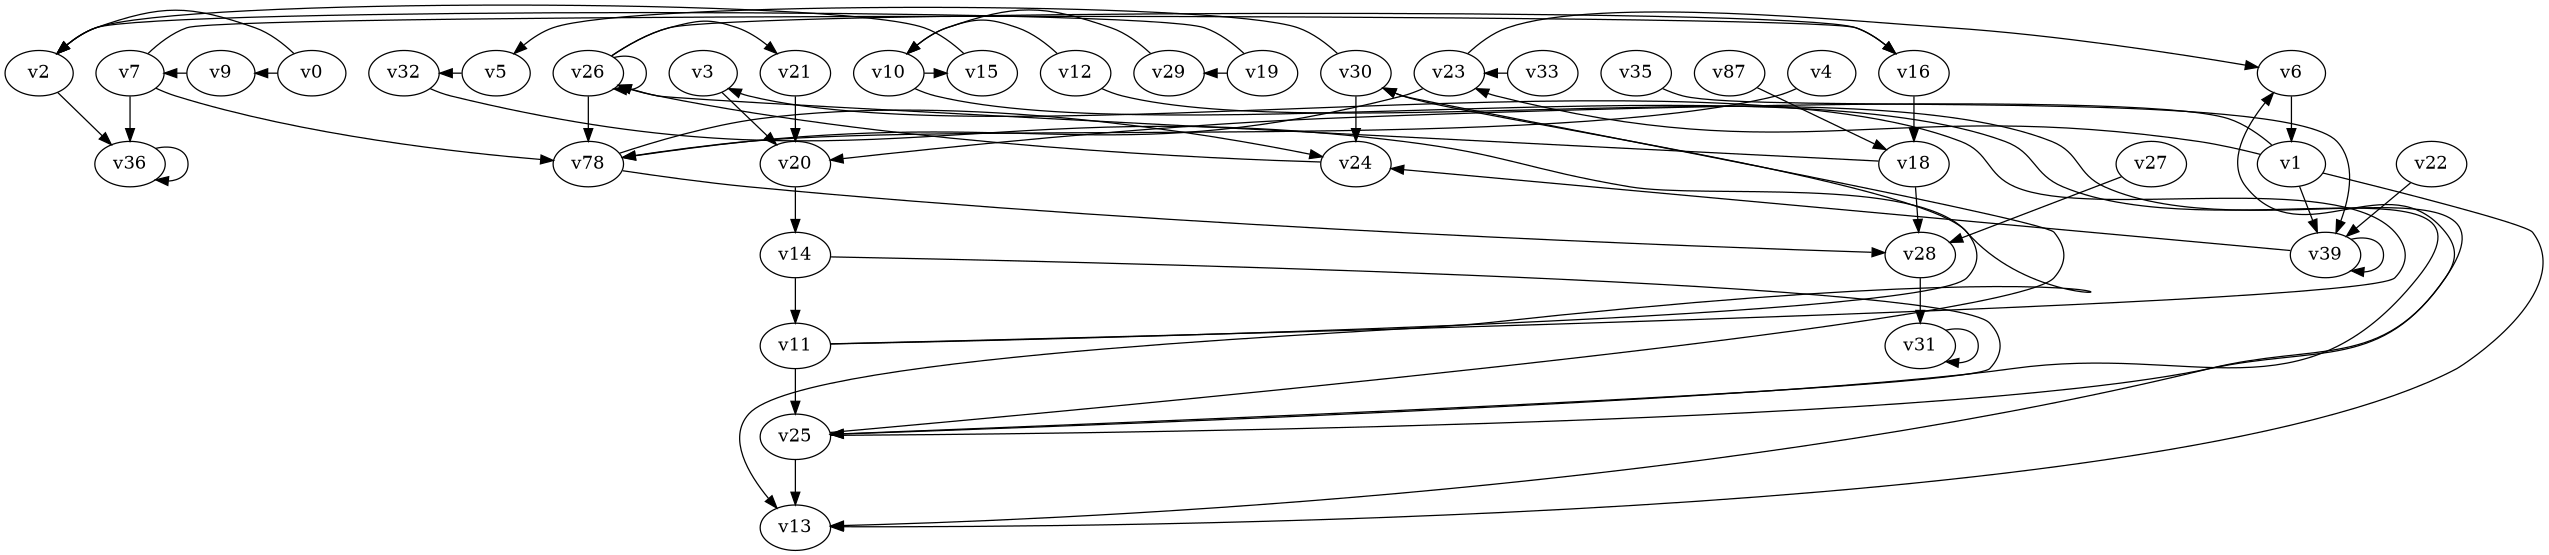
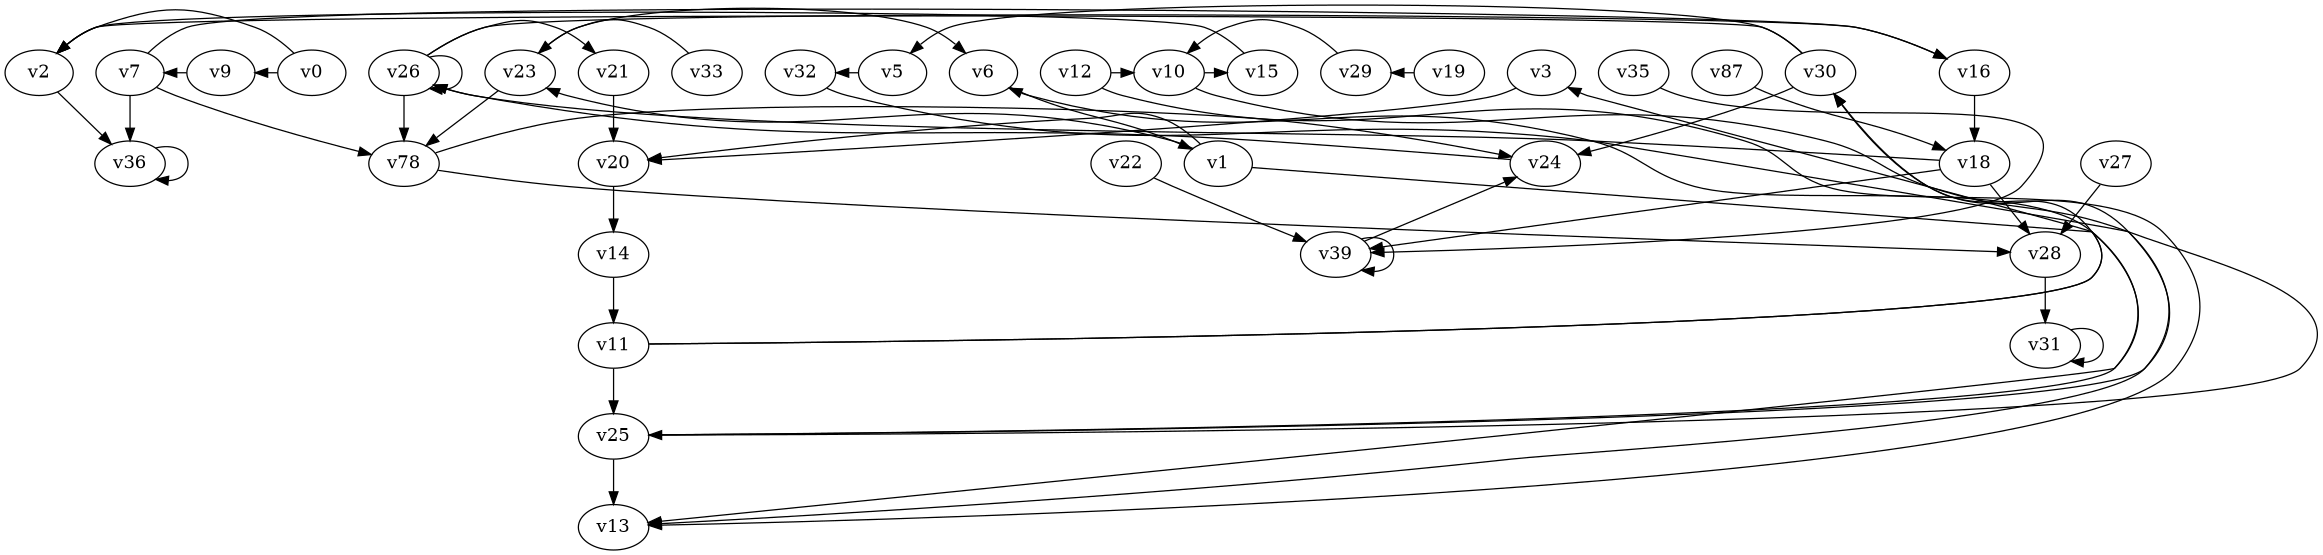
(657, 13) -> (936, 16)
(1822, 73) -> none
(2306, 203) -> (1661, 208)
(1999, 339) -> none
